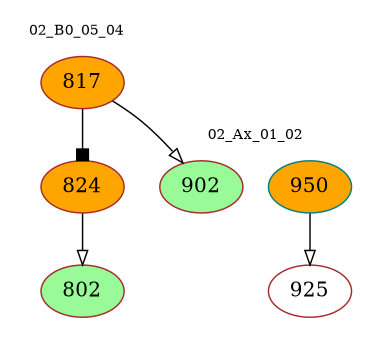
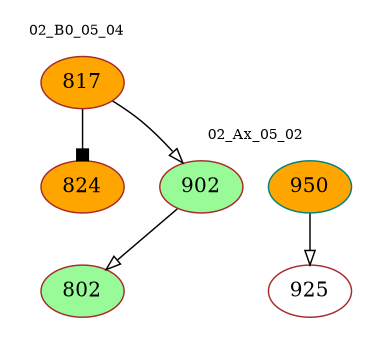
(256, 135) -> (256, 135)
(83, 232) -> (158, 225)
